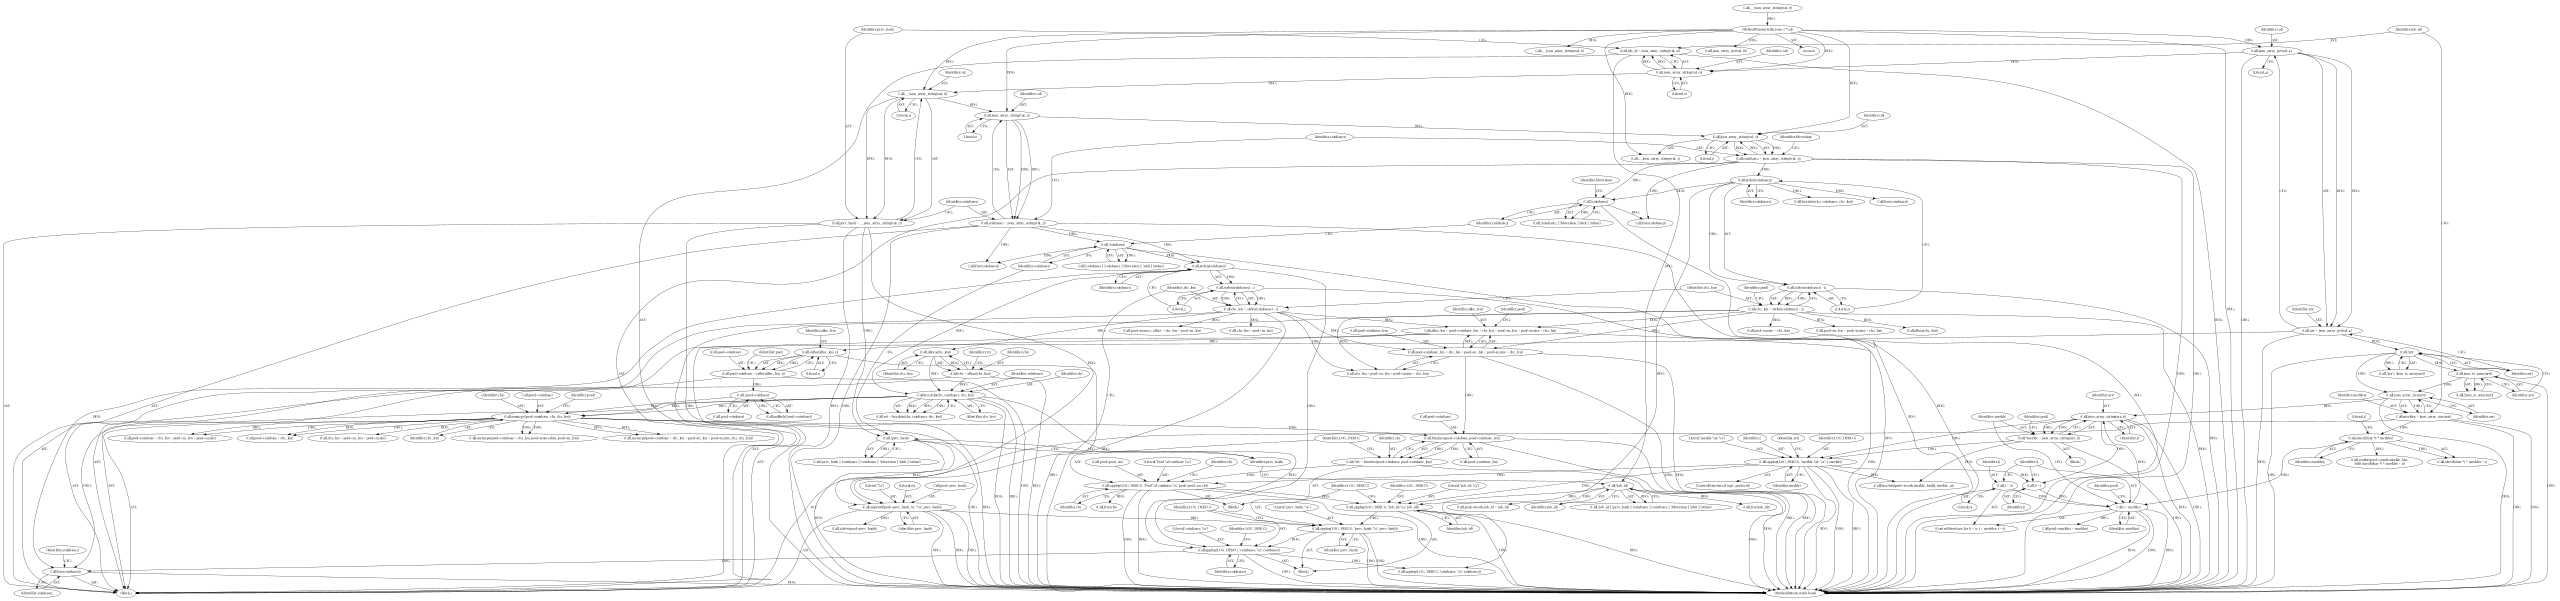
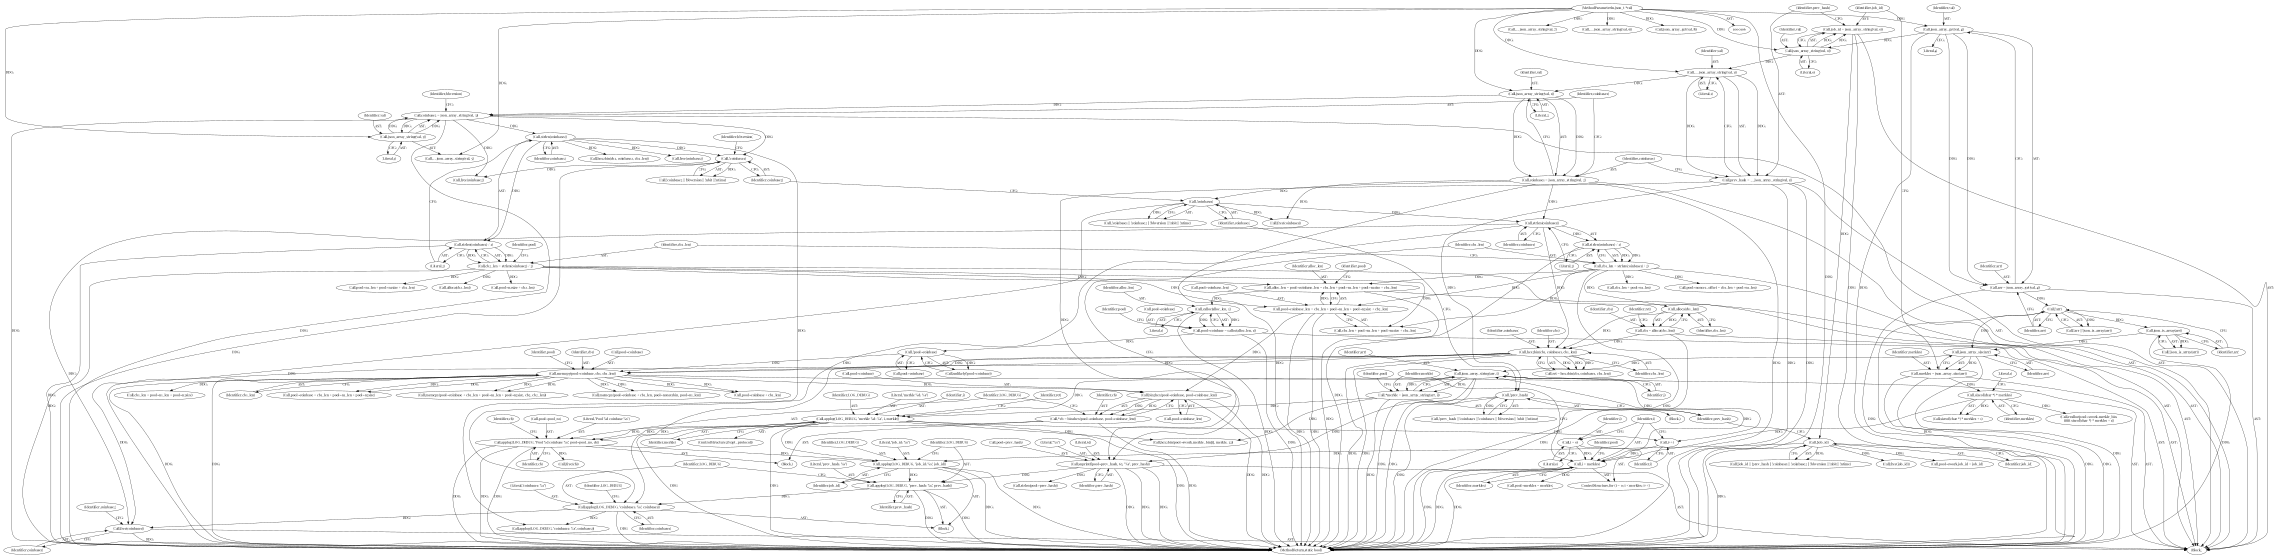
(1767, 18) -> (1571, 19)
(1370, 126) -> (996, 105)
(1236, 288) -> (1601, 245)
